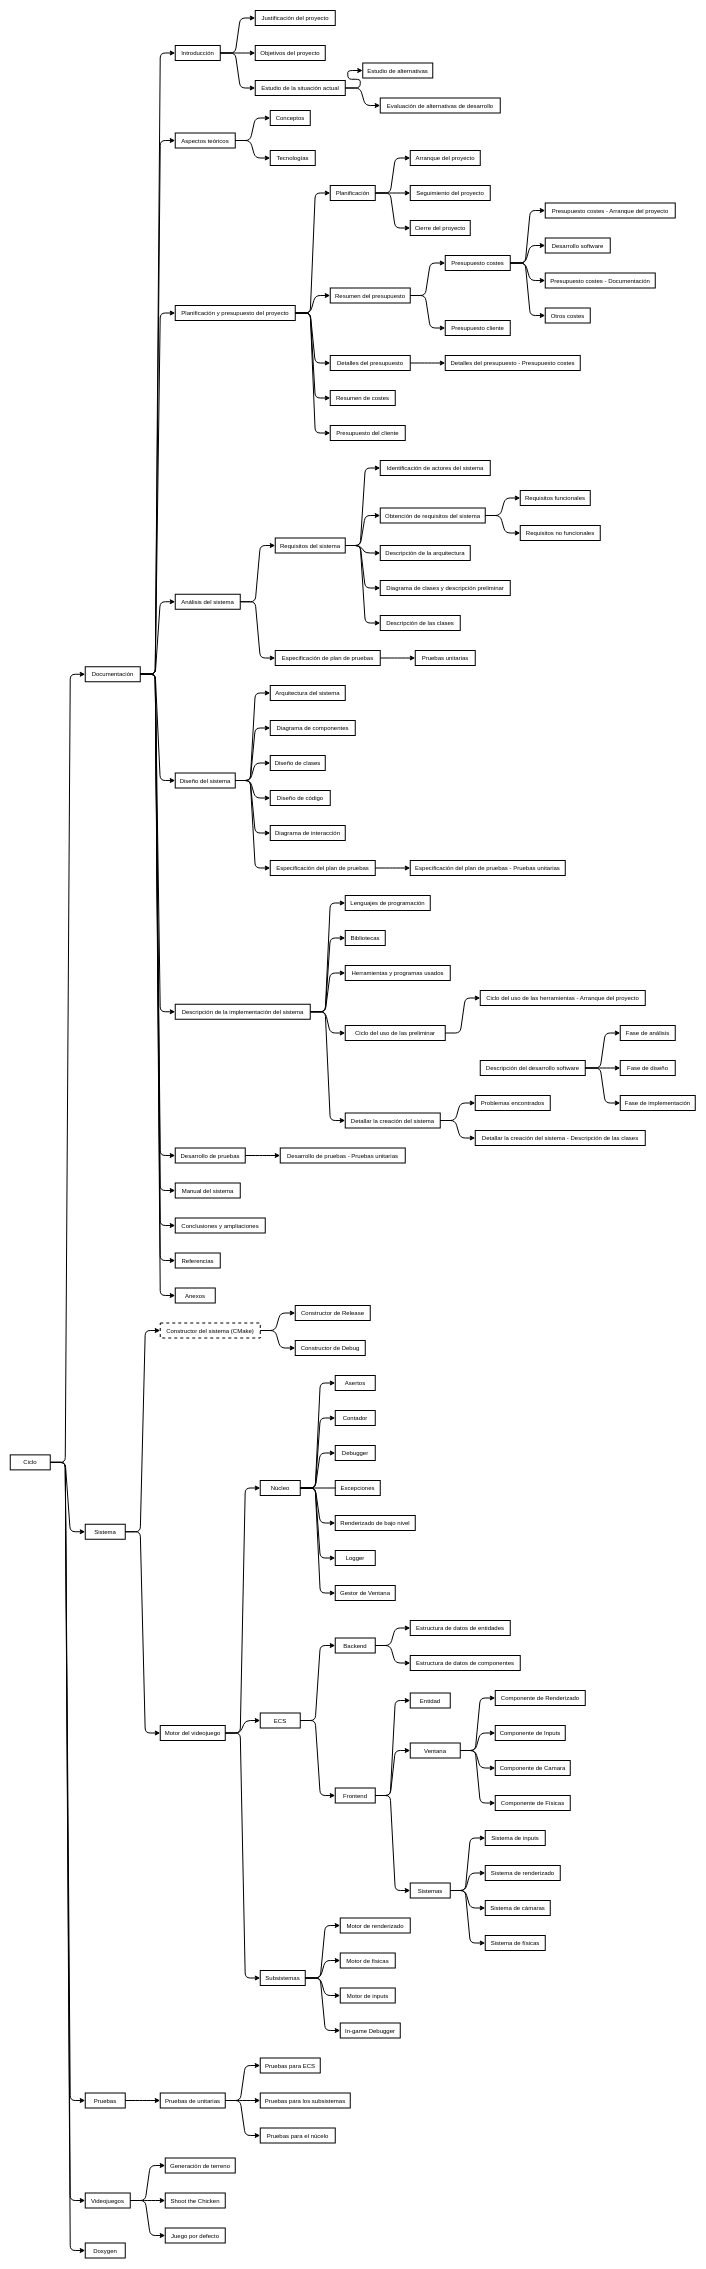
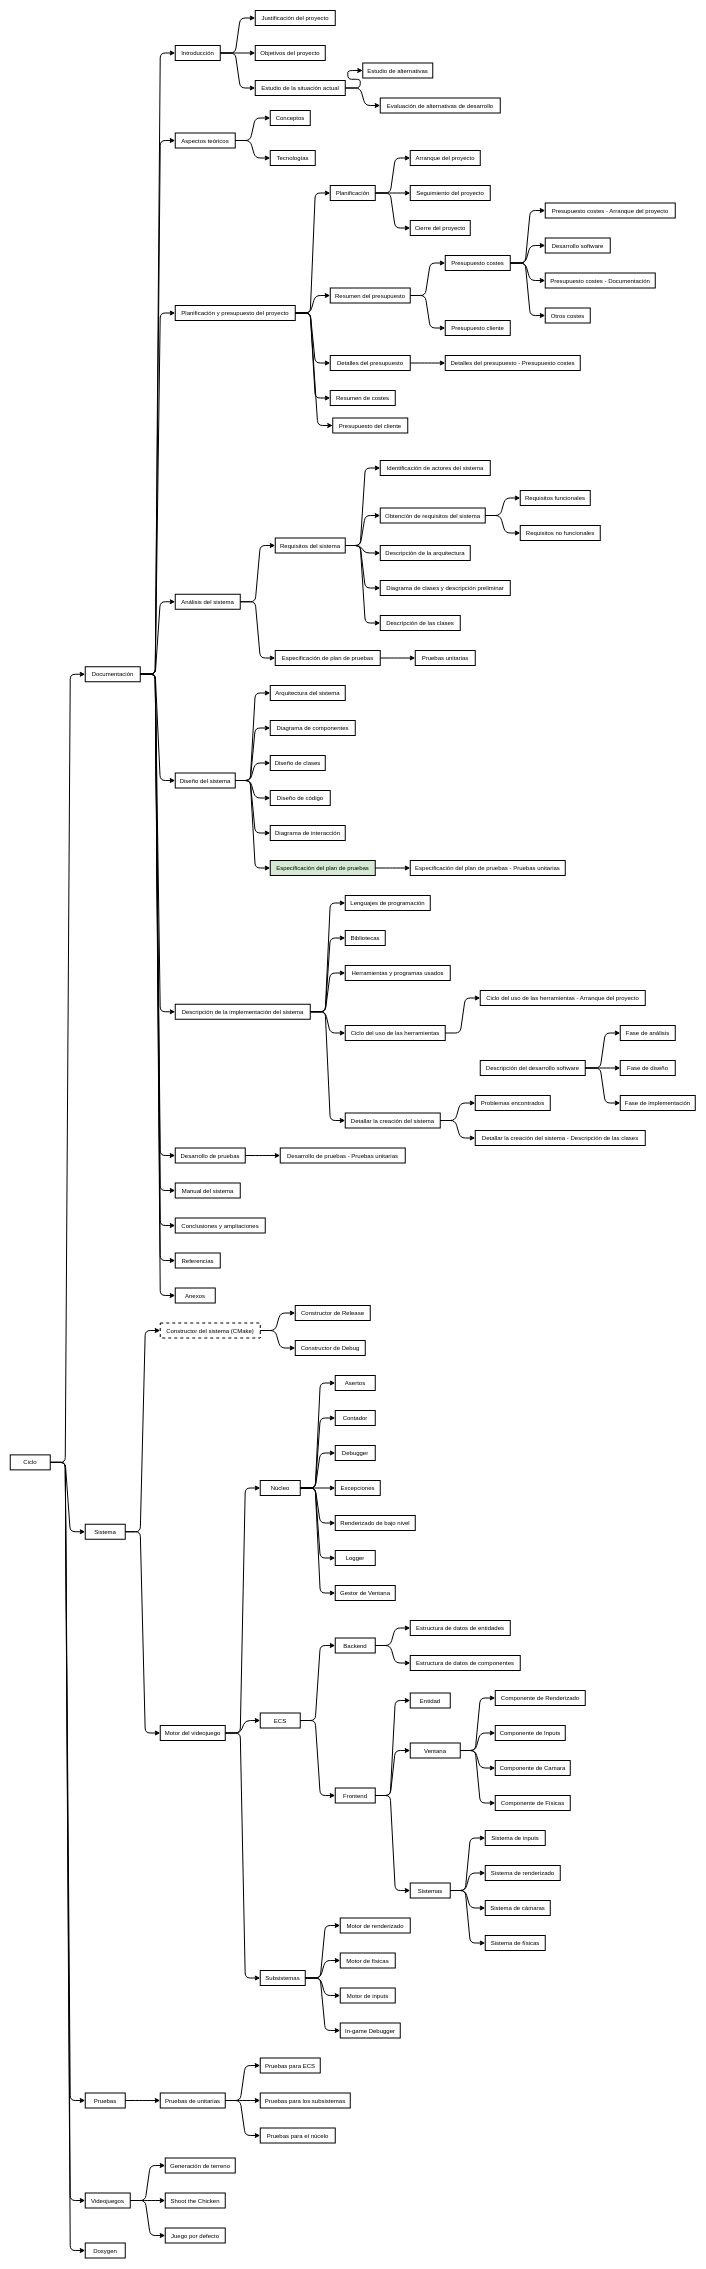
(368, 433) -> (370, 426)
(323, 868) -> (323, 868)
(395, 1033) -> (395, 1033)
(330, 1488) -> (329, 1488)
